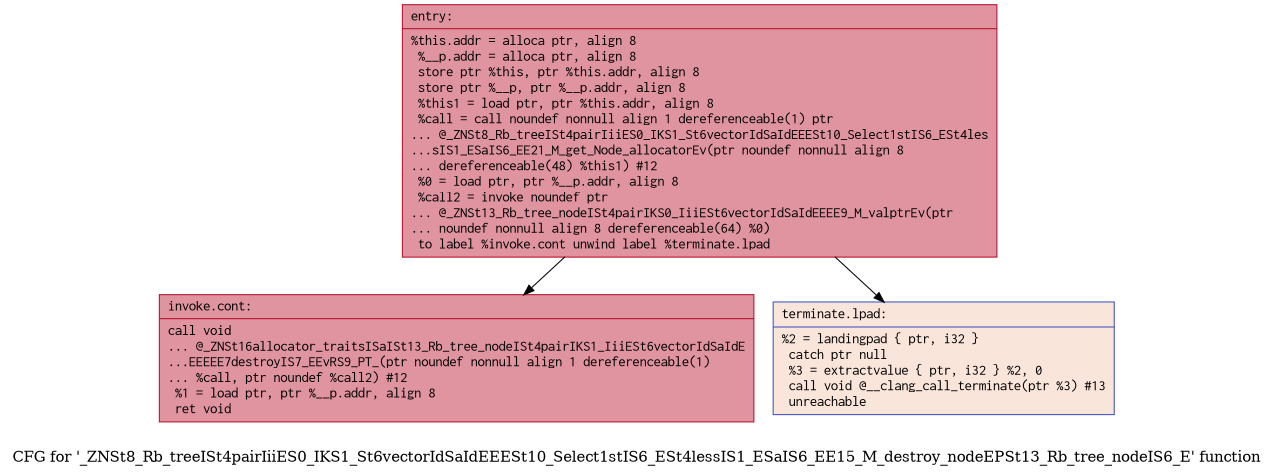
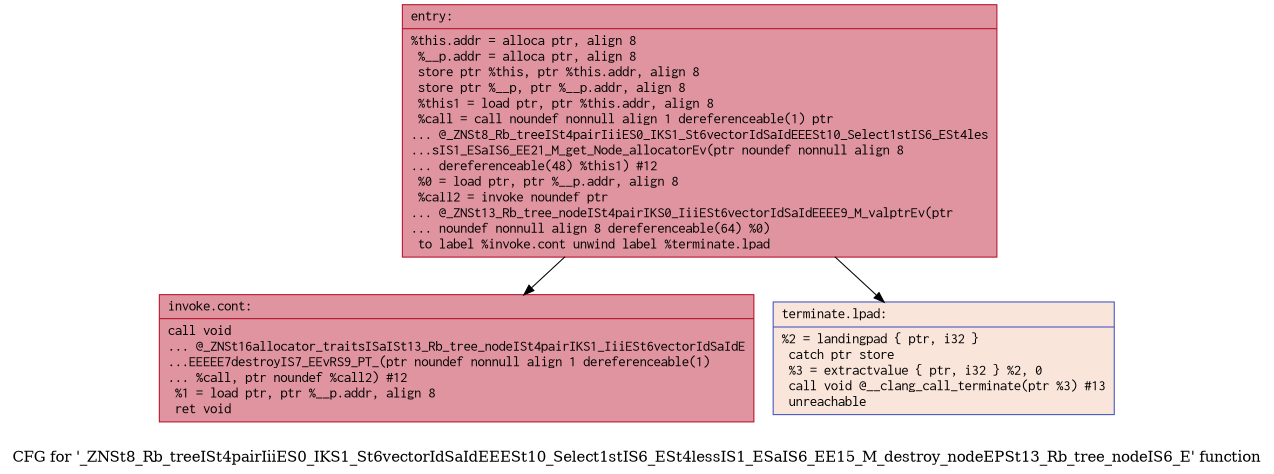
(835, 355) -> (838, 355)
